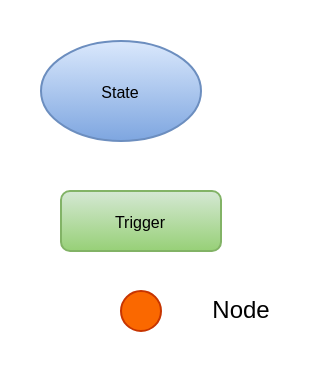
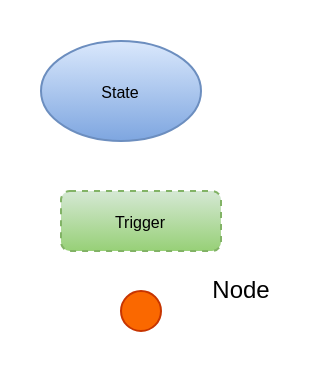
(141, 221) -> (141, 221)
(241, 311) -> (241, 291)
